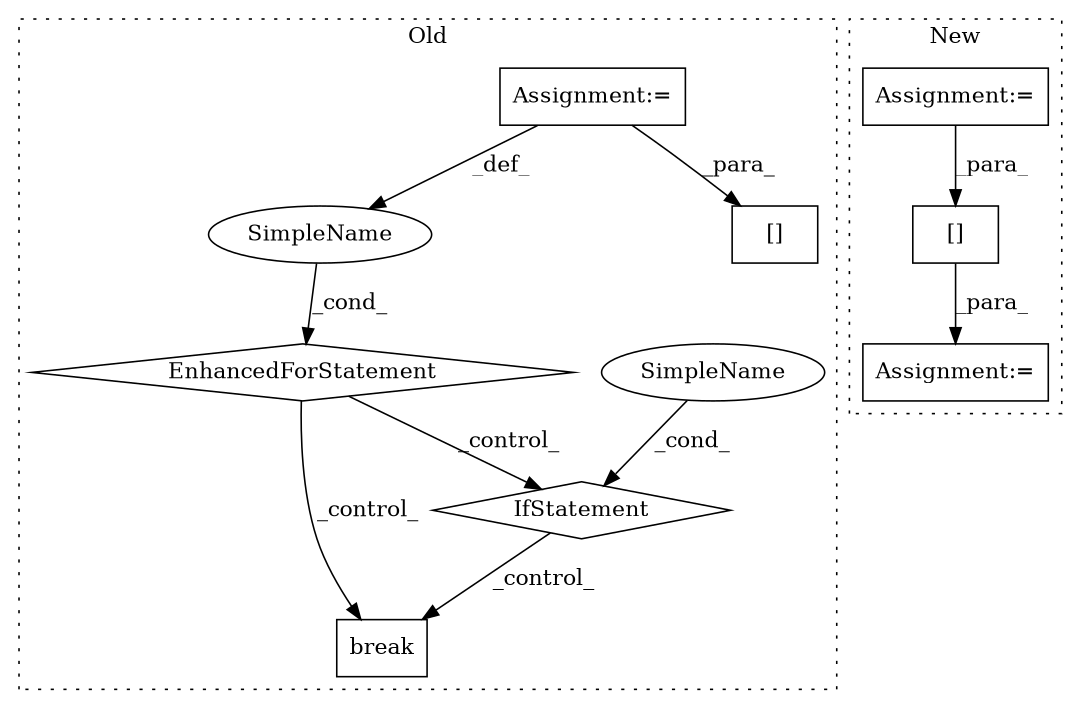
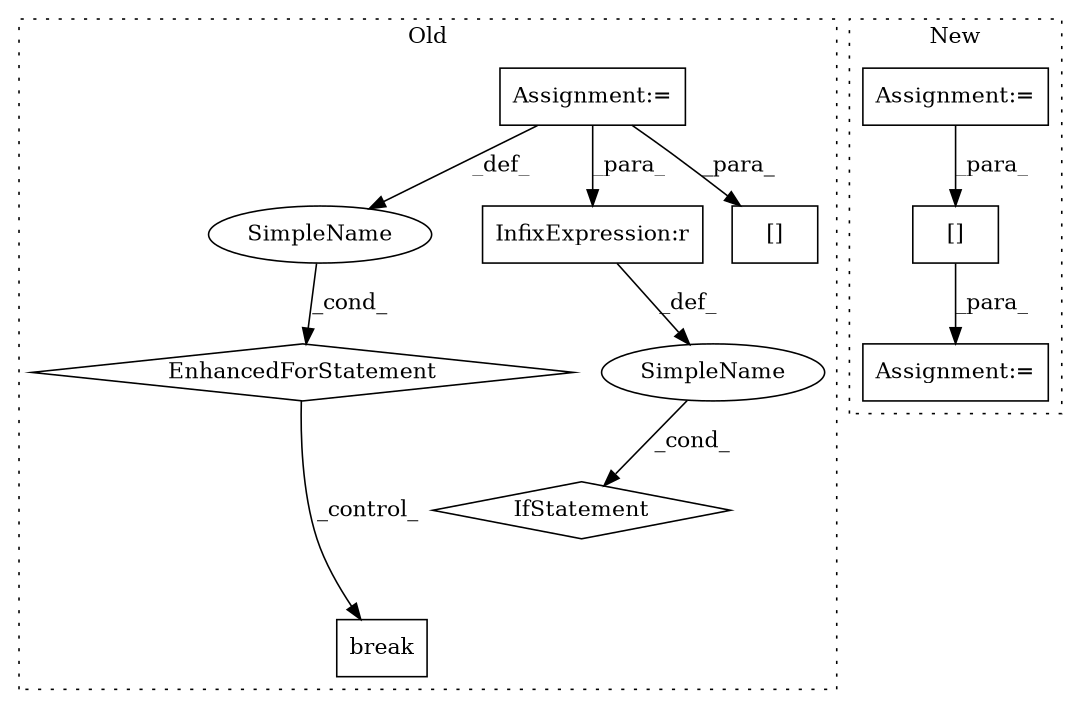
none -> (593, 235)
(438, 439) -> none
(493, 571) -> none
